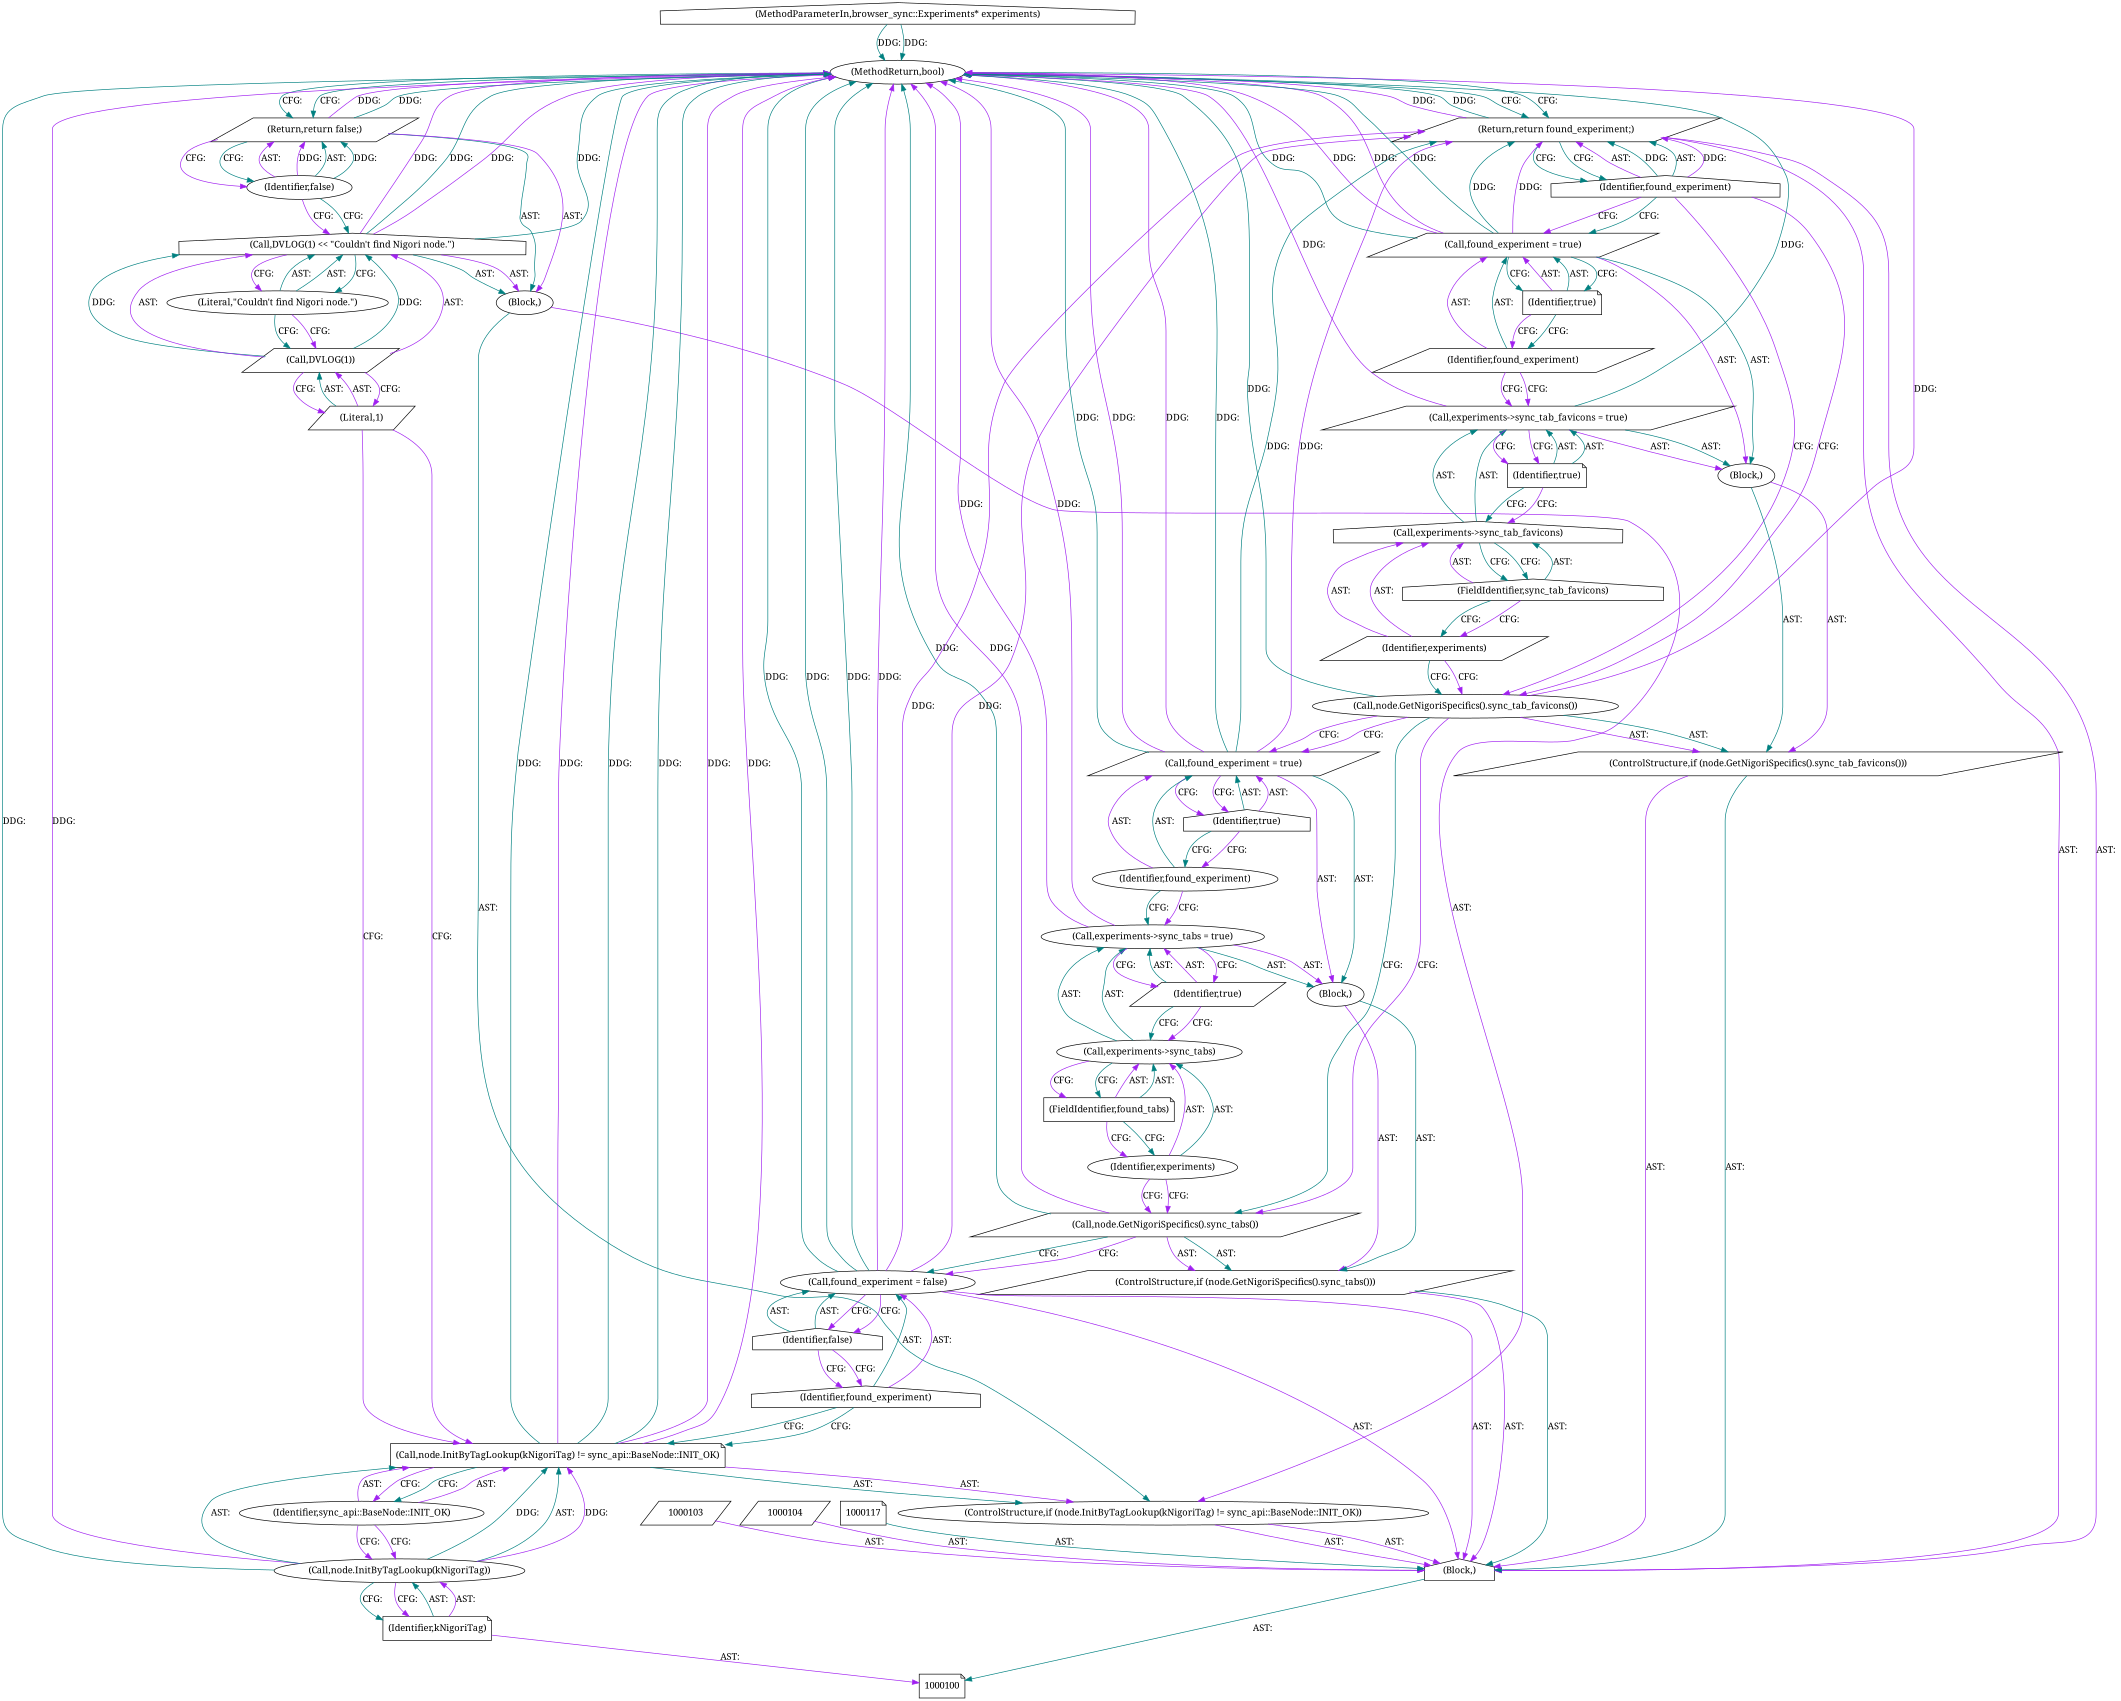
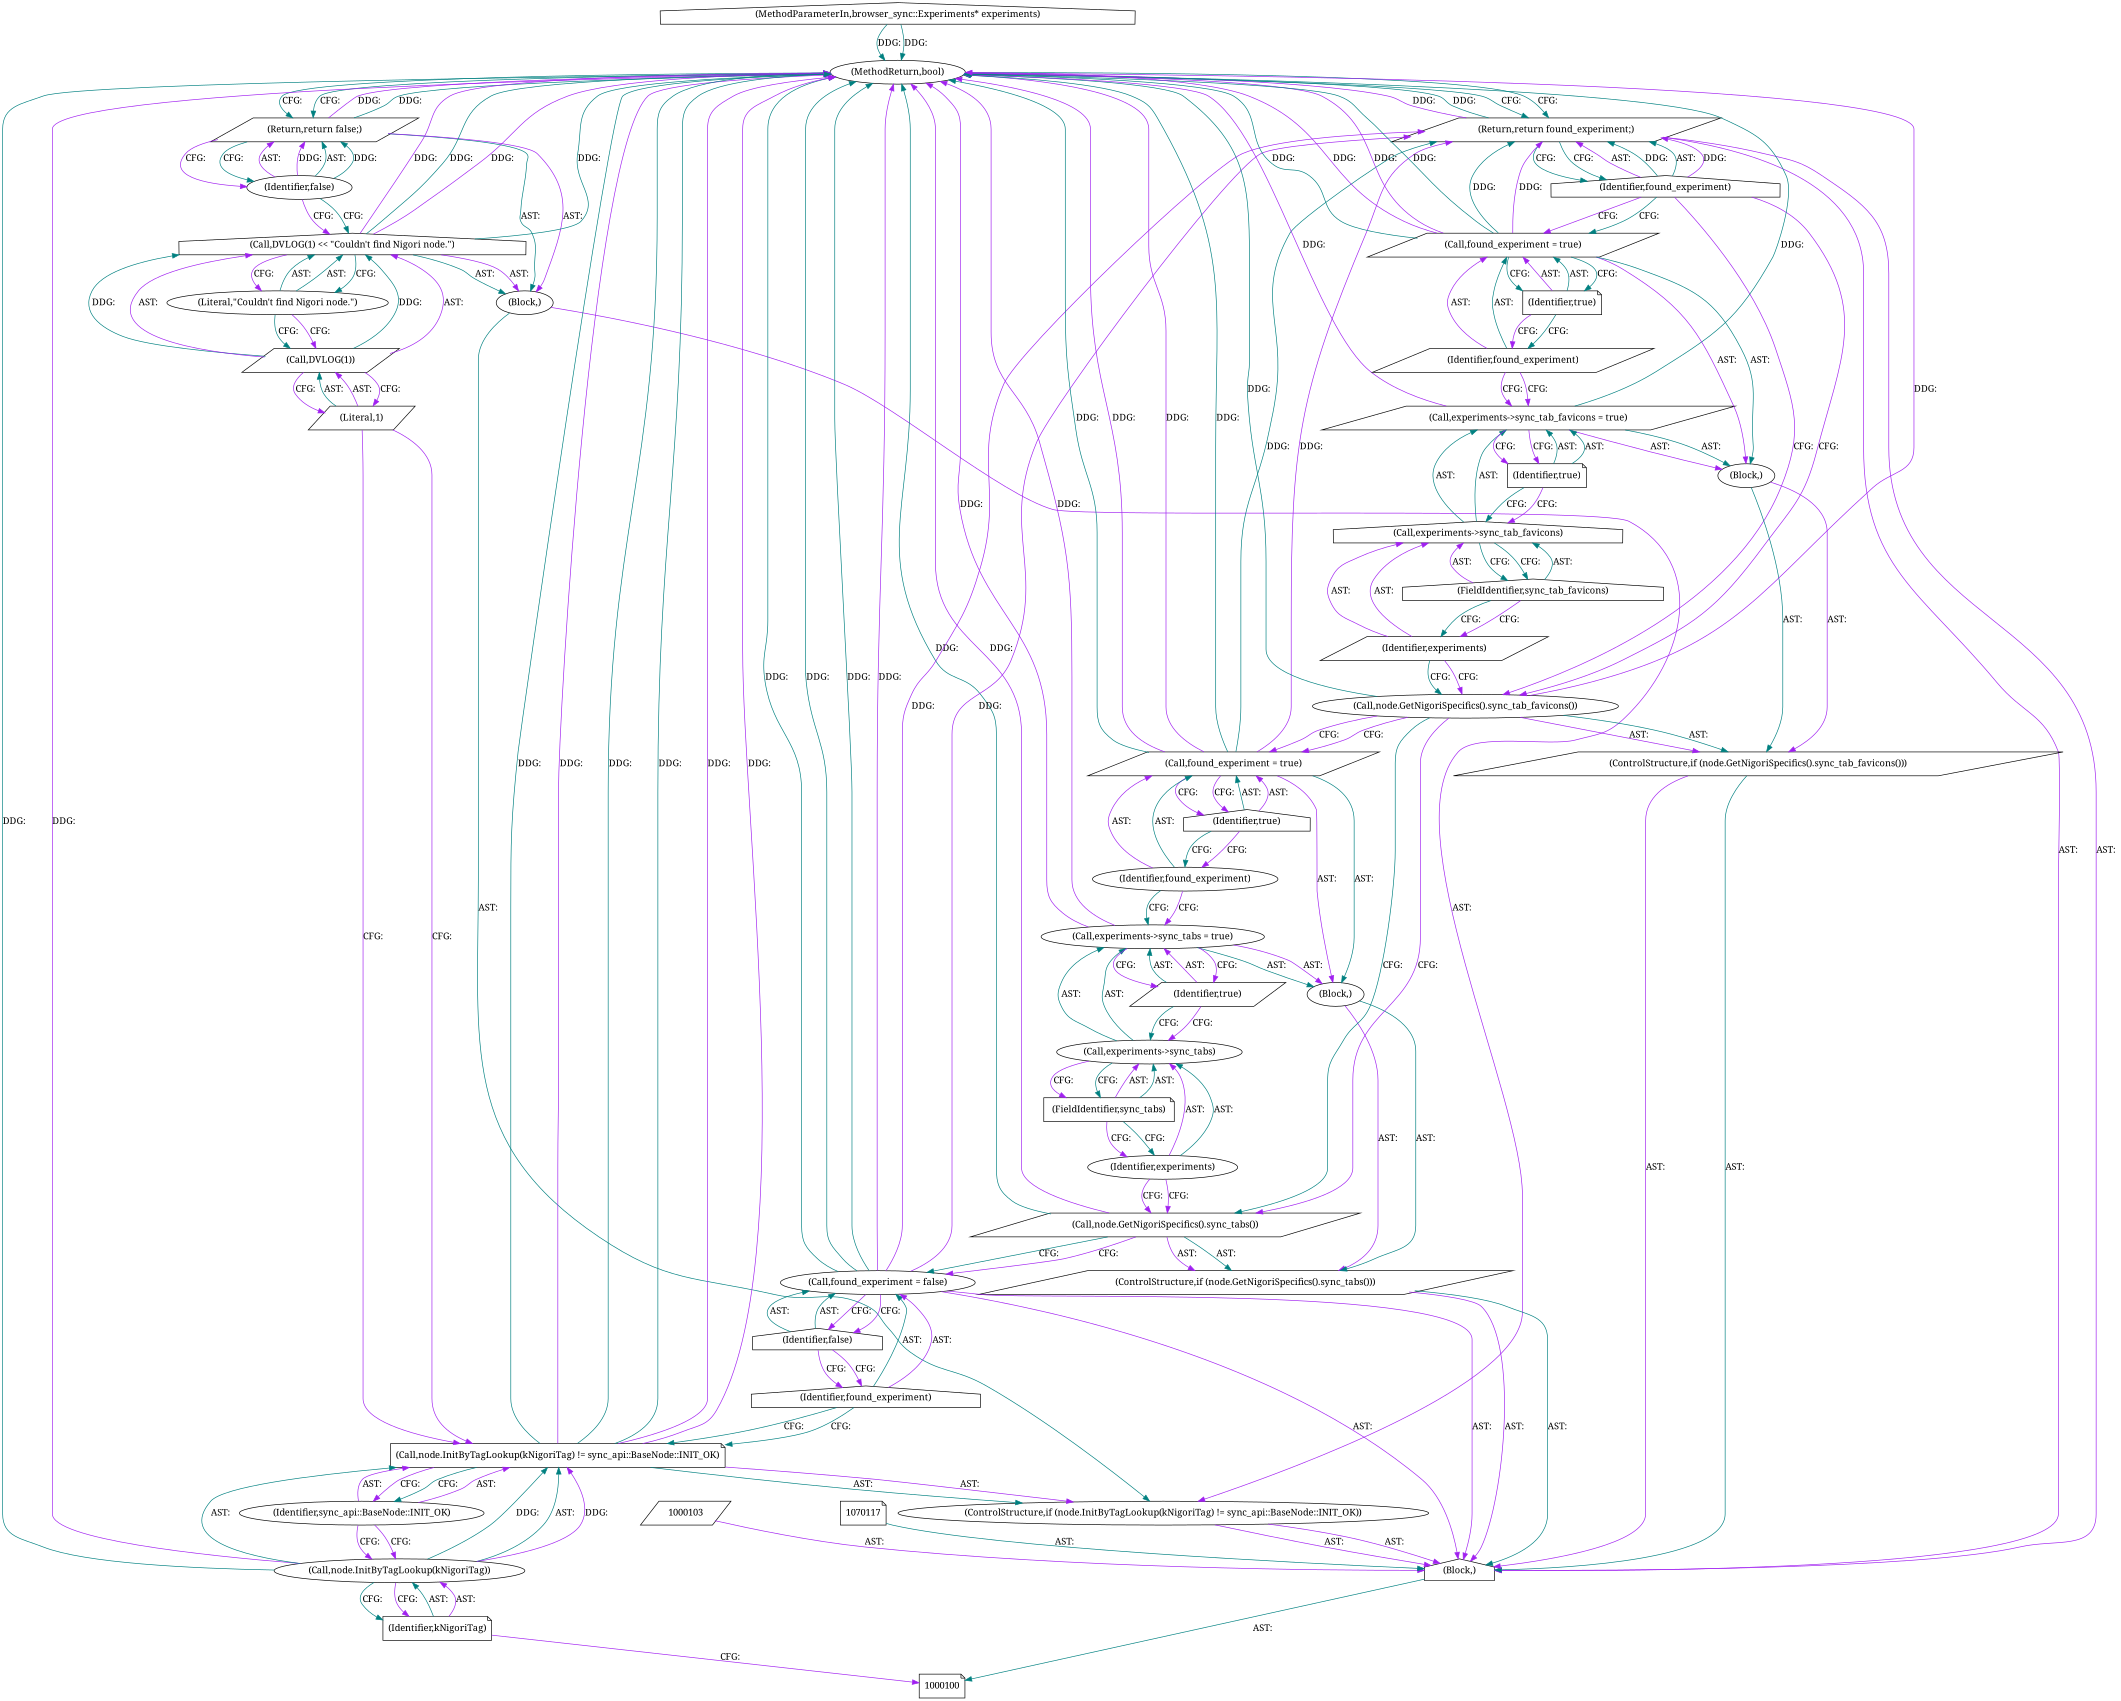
(1109, 1110) -> (1109, 1110)
(785, 1513) -> none
(863, 1513) -> (863, 1513)
(731, 1657) -> (731, 1657)
